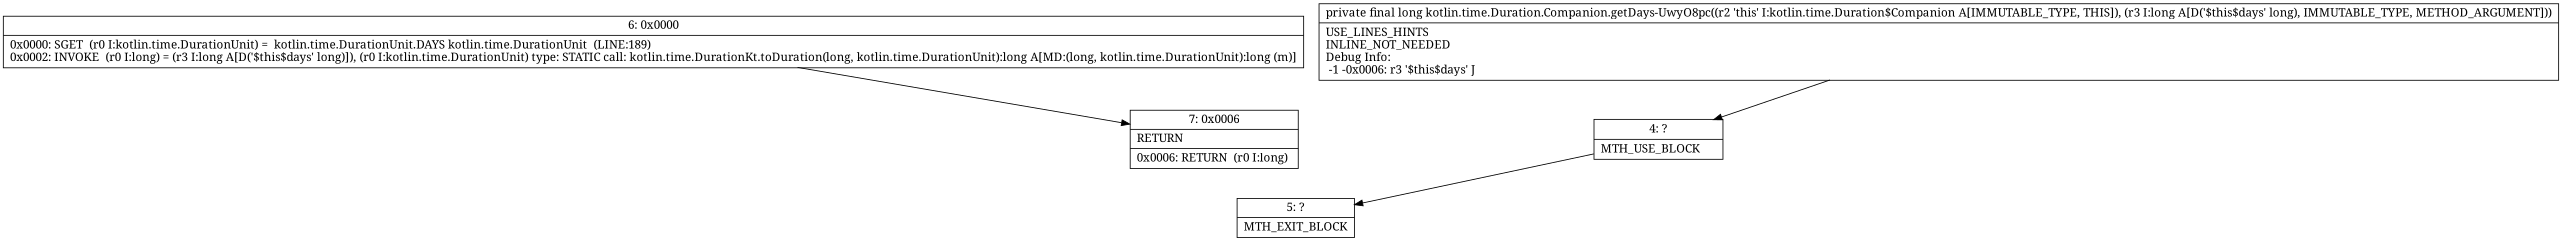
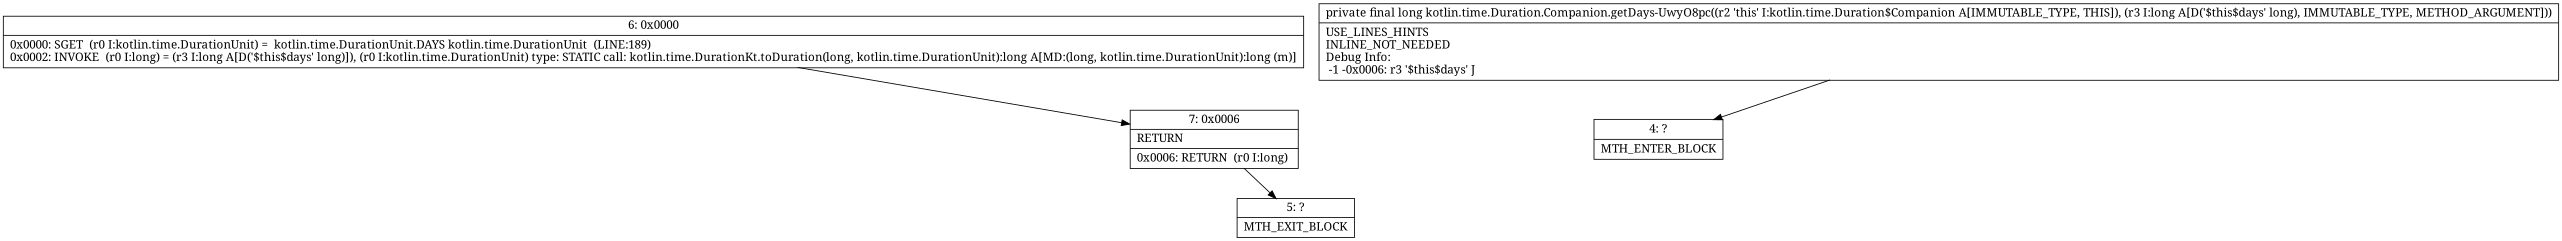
(1651, 149) -> (1658, 149)
(1478, 178) -> (1257, 181)
